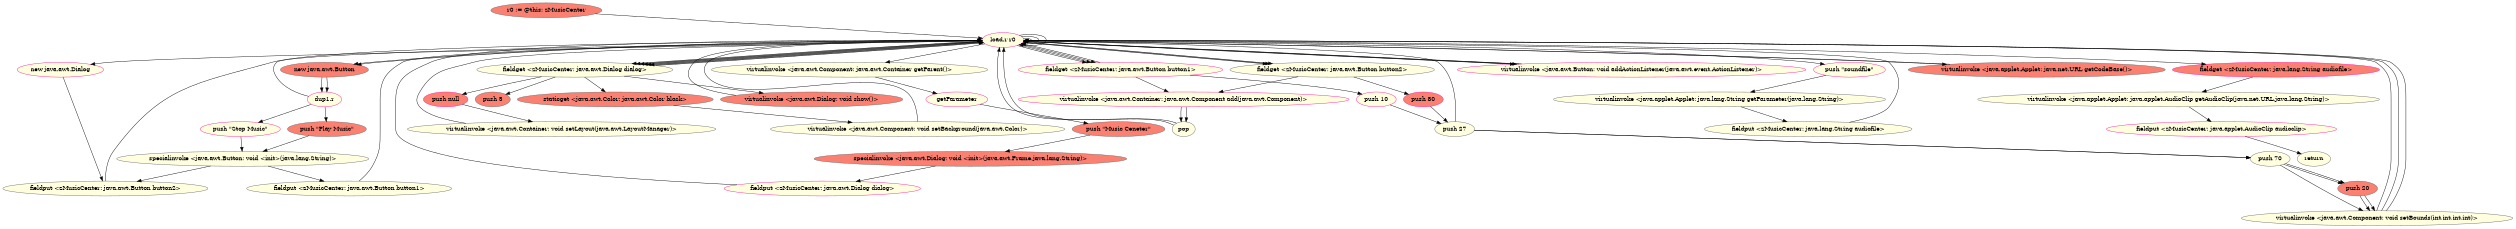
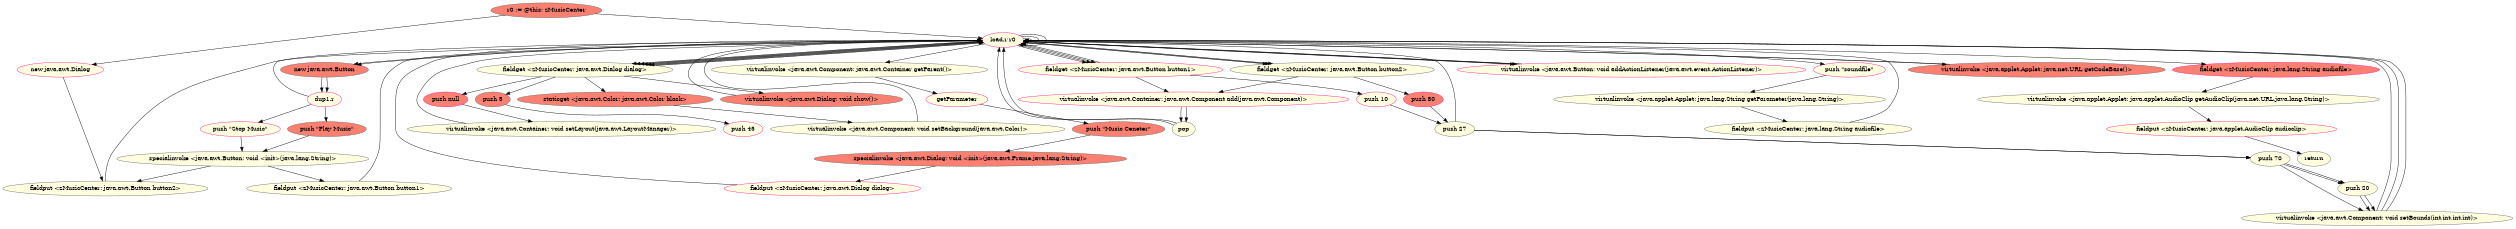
(538, 49) -> (300, 39)
none -> (743, 129)
(2358, 189) -> (2358, 189)
